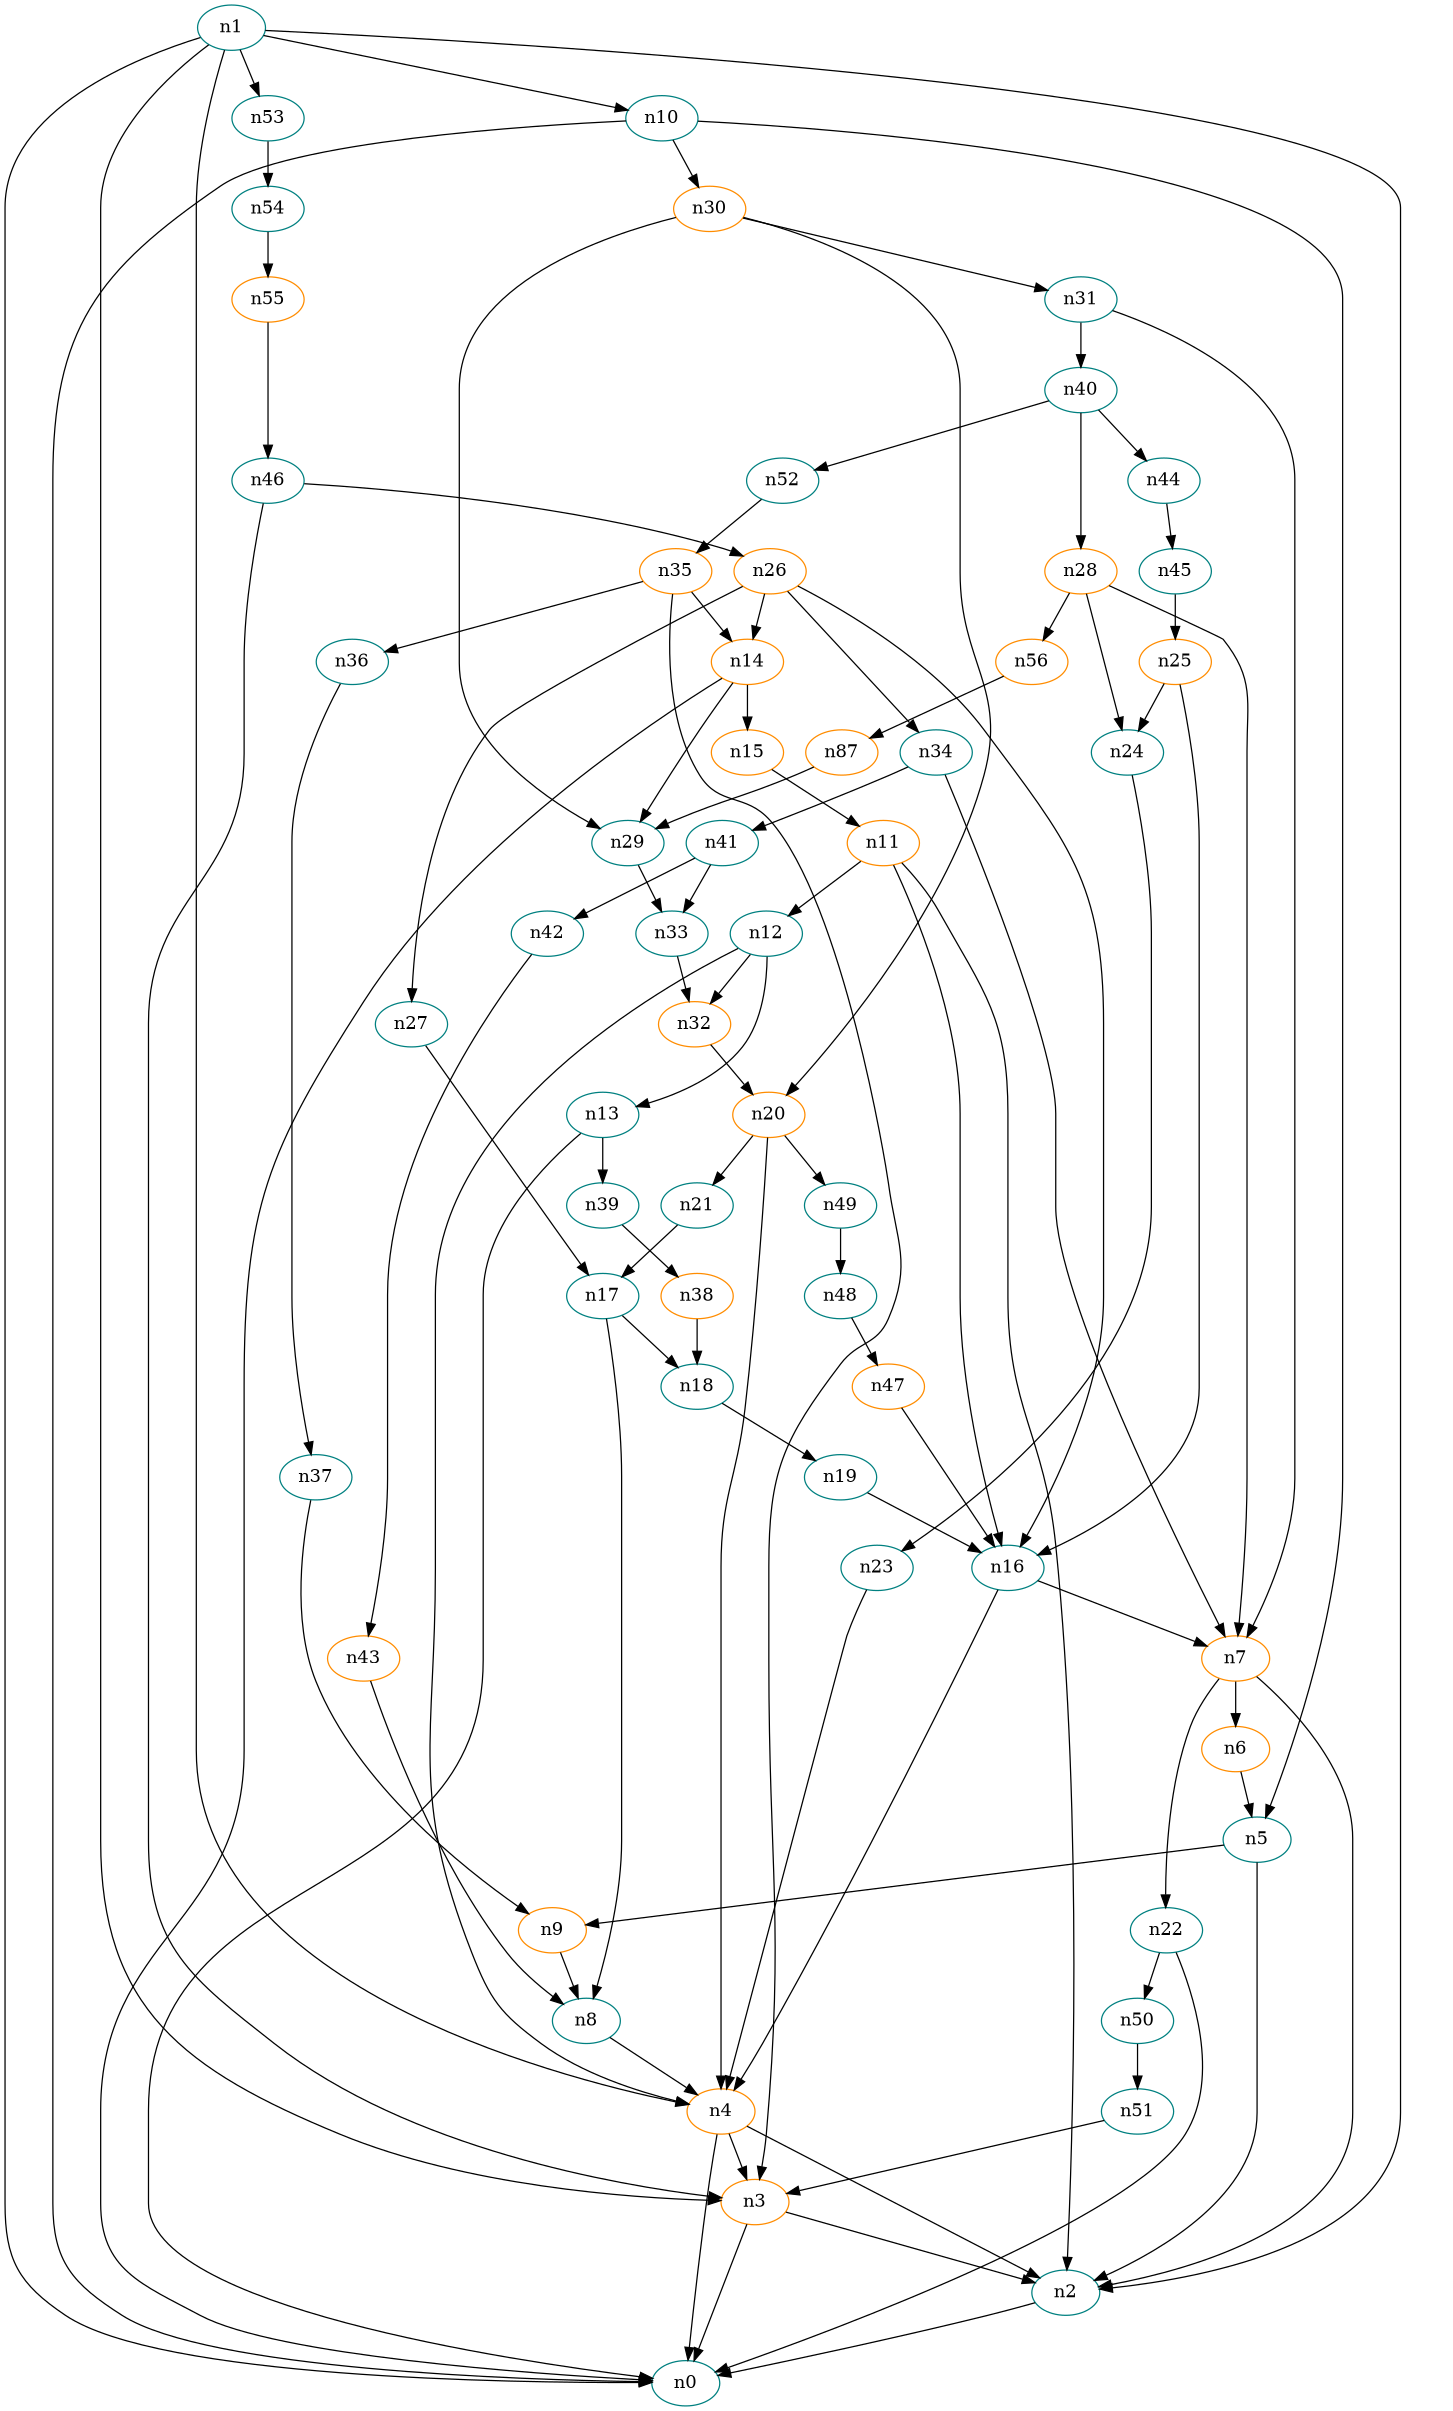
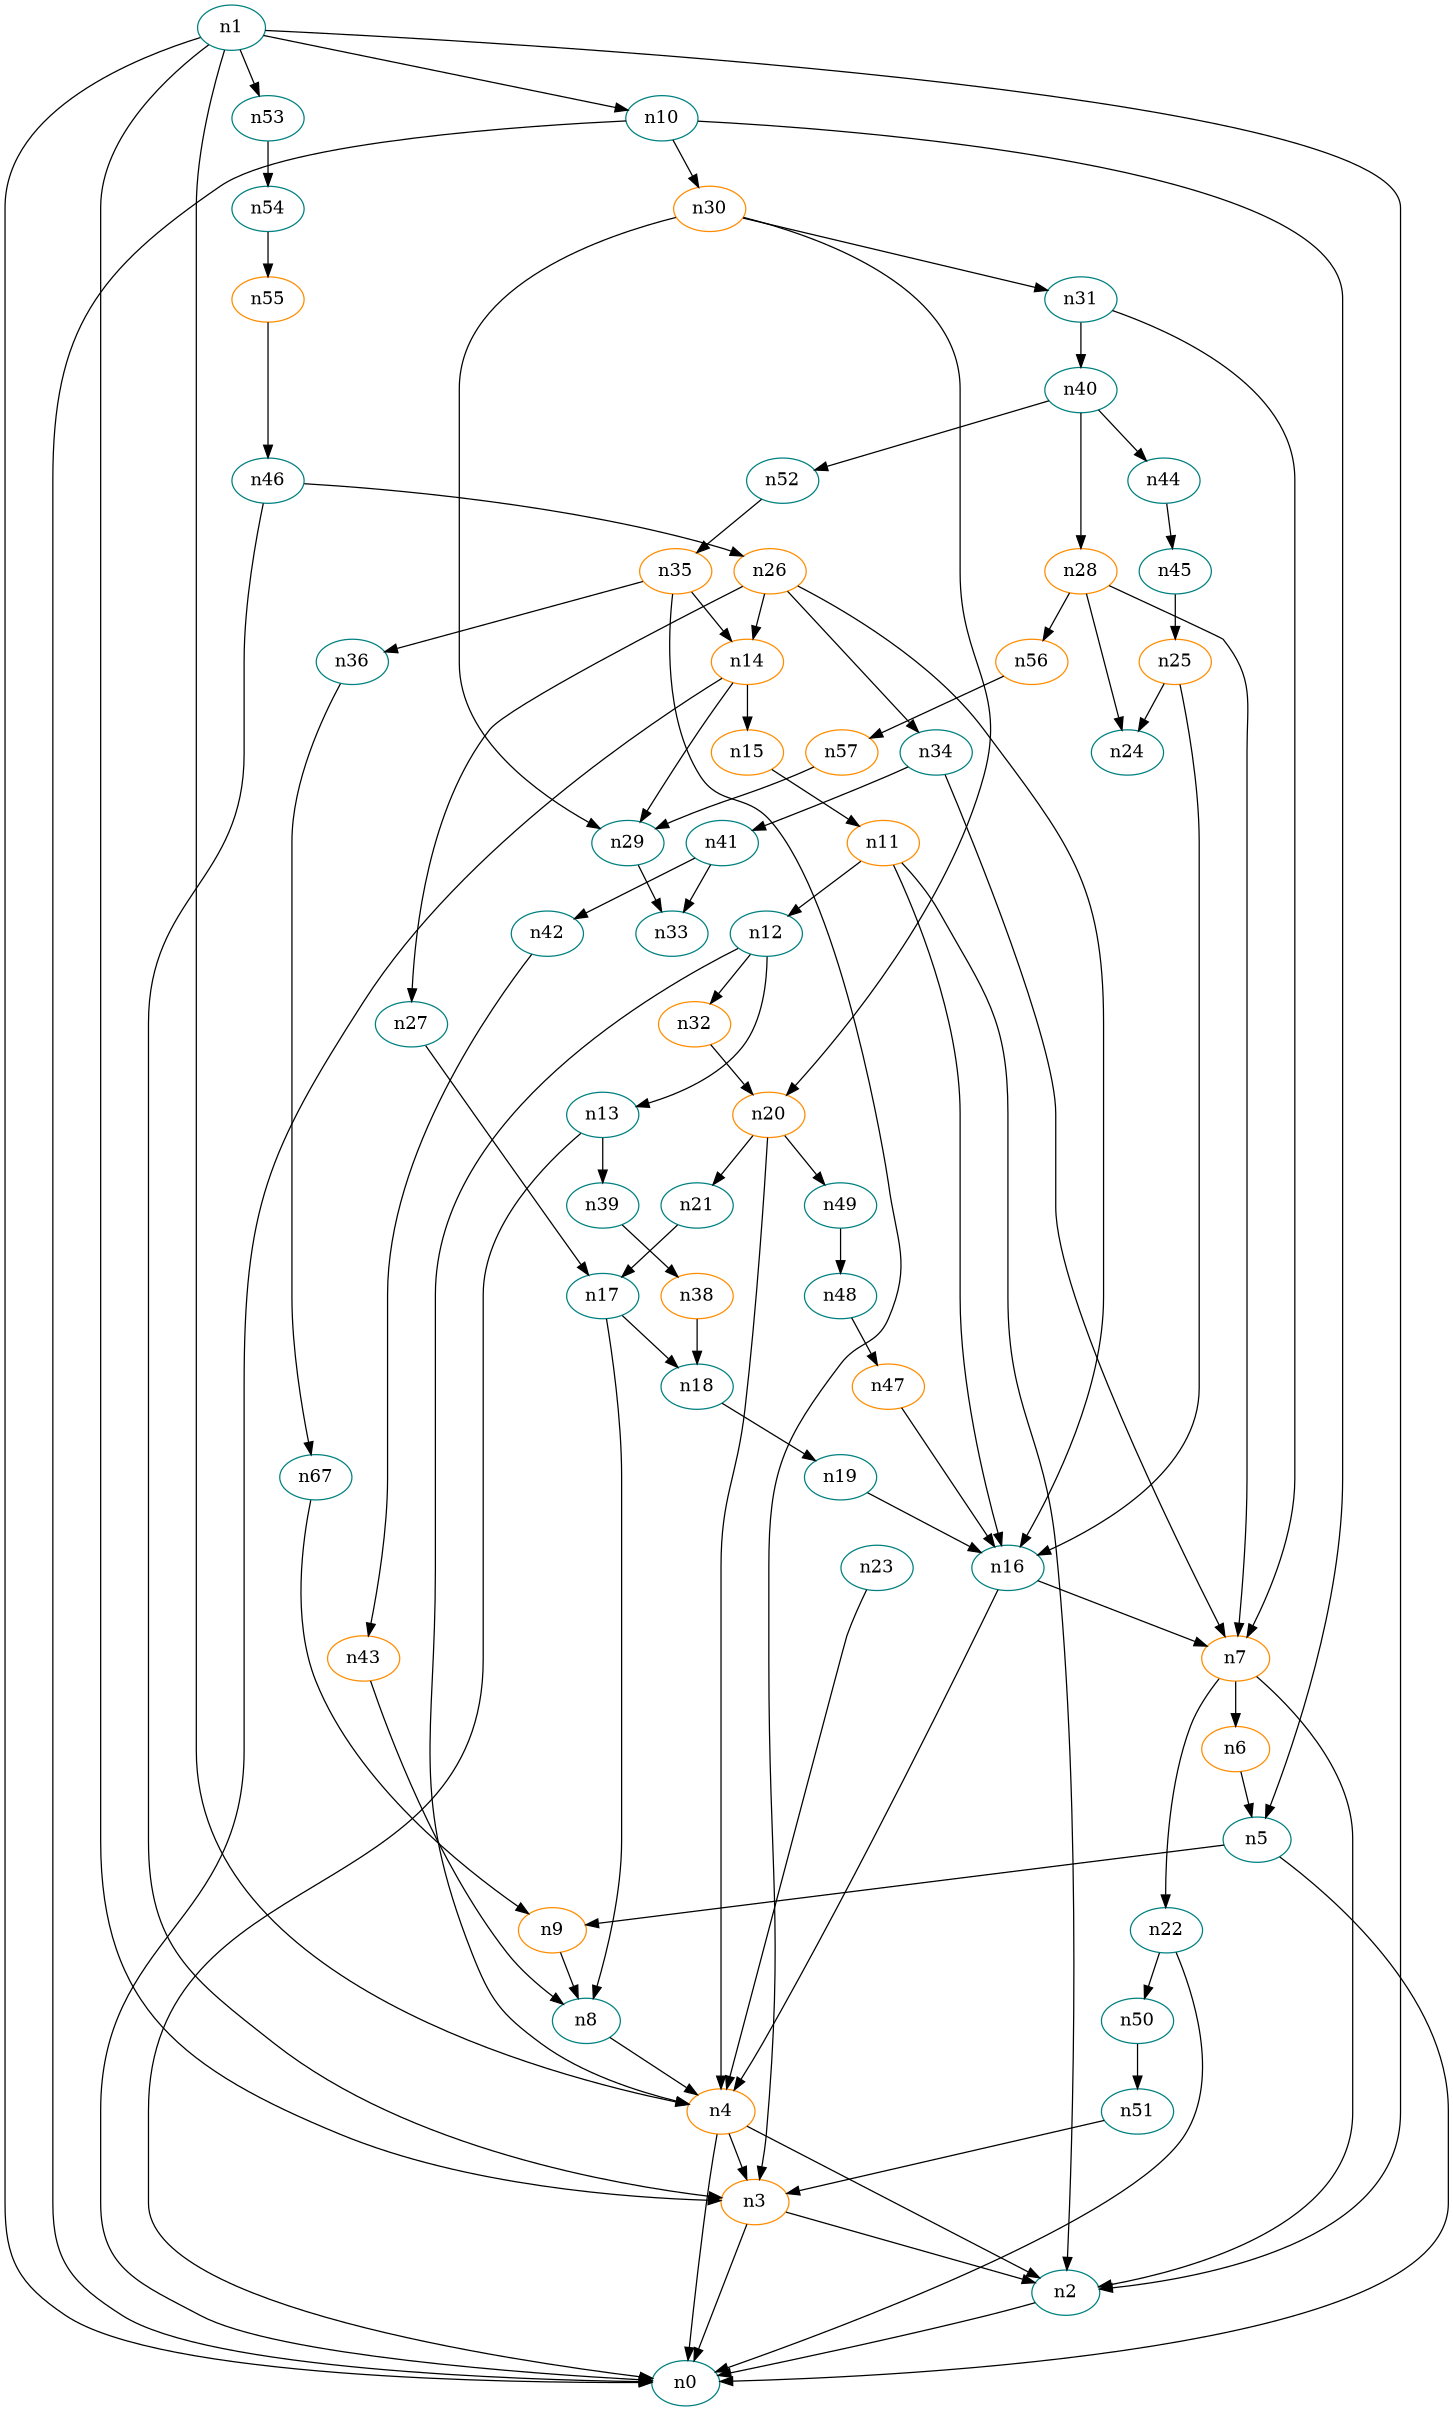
(842, 752) -> (842, 752)
(681, 971) -> none
(1151, 1204) -> none
(316, 1477) -> (316, 1477)
(1257, 2104) -> (1314, 2308)
